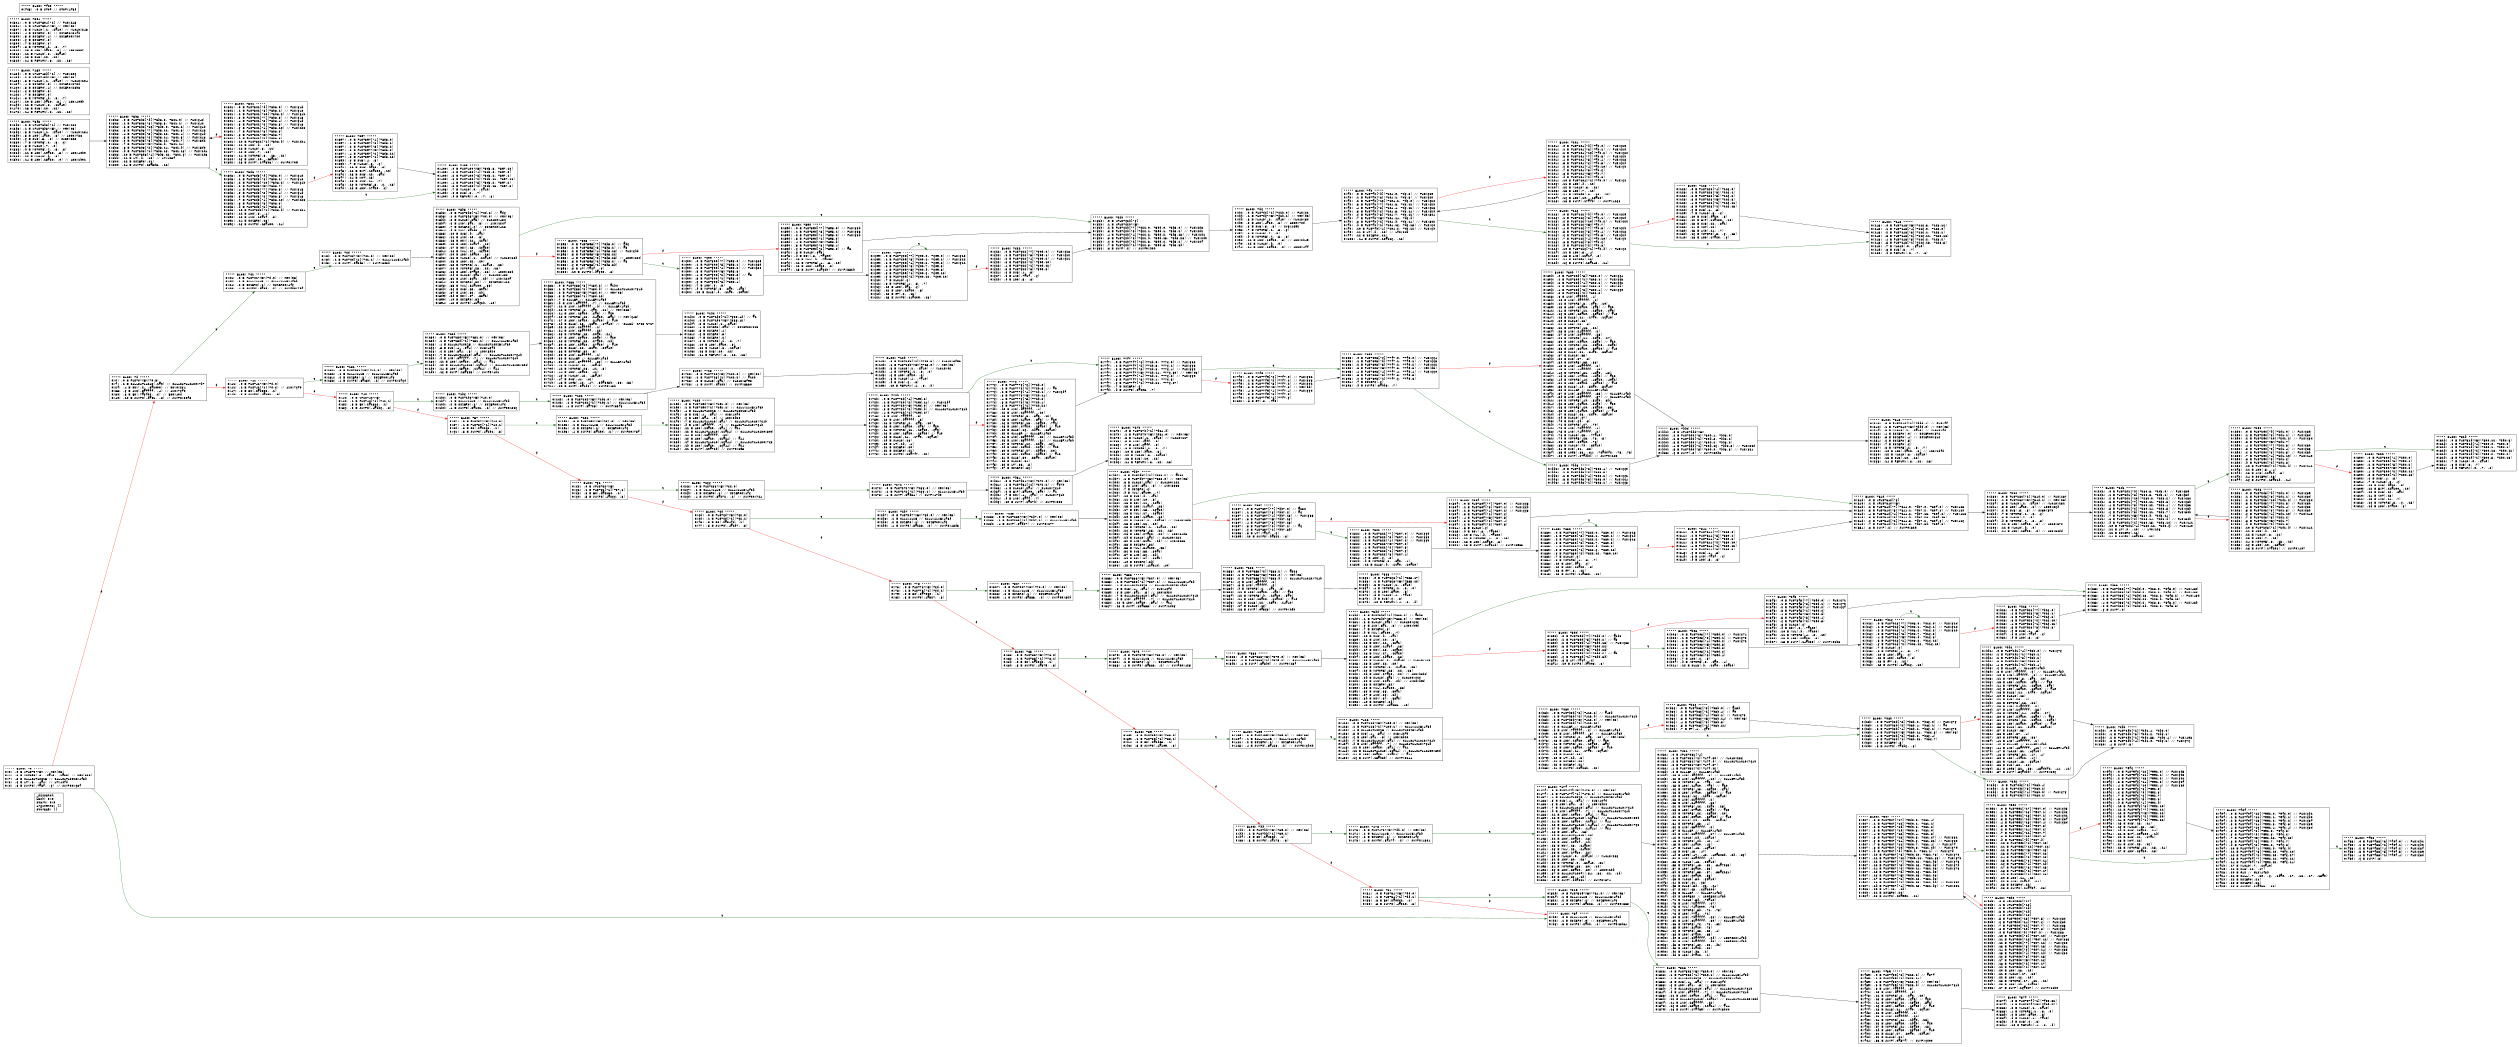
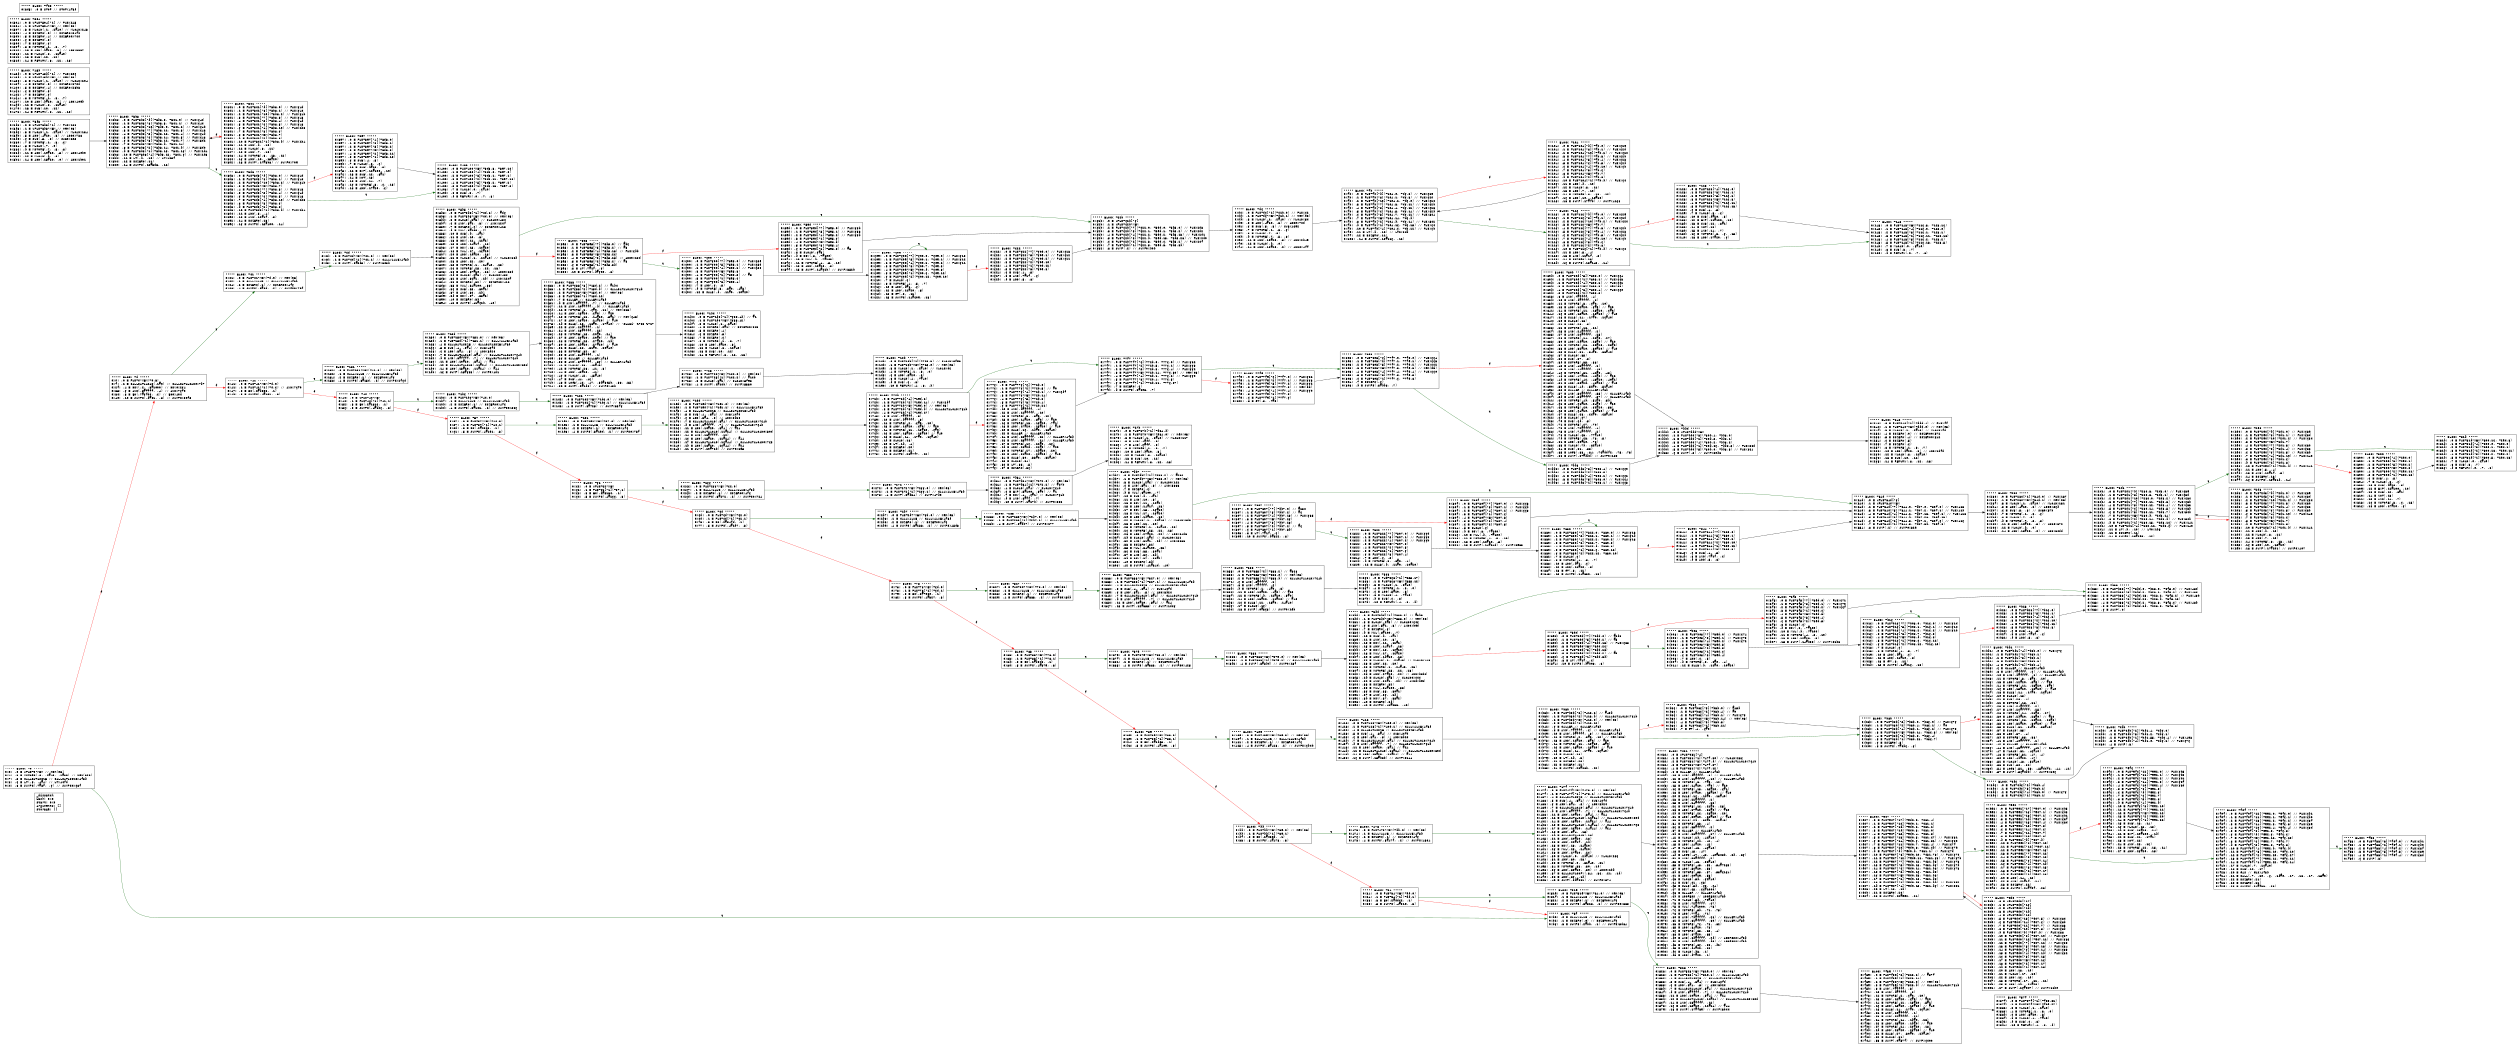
(49, 8) -> (49, 8)
